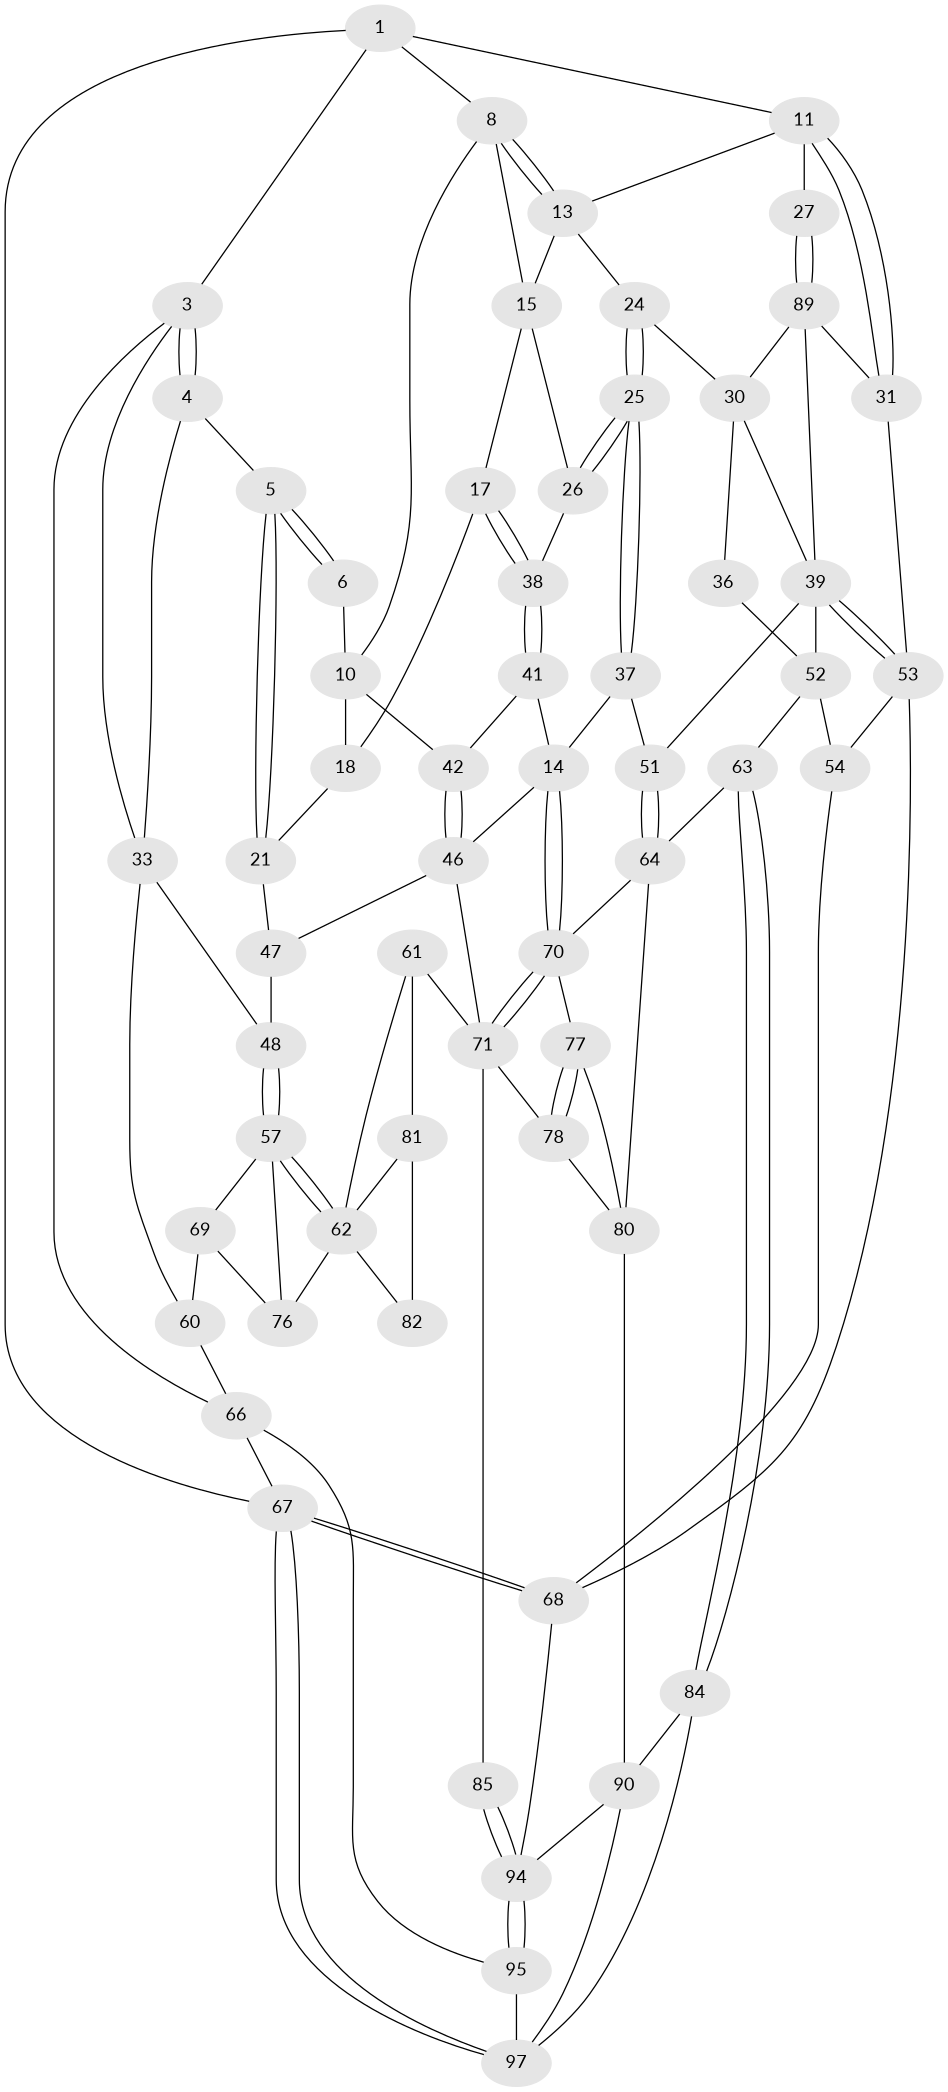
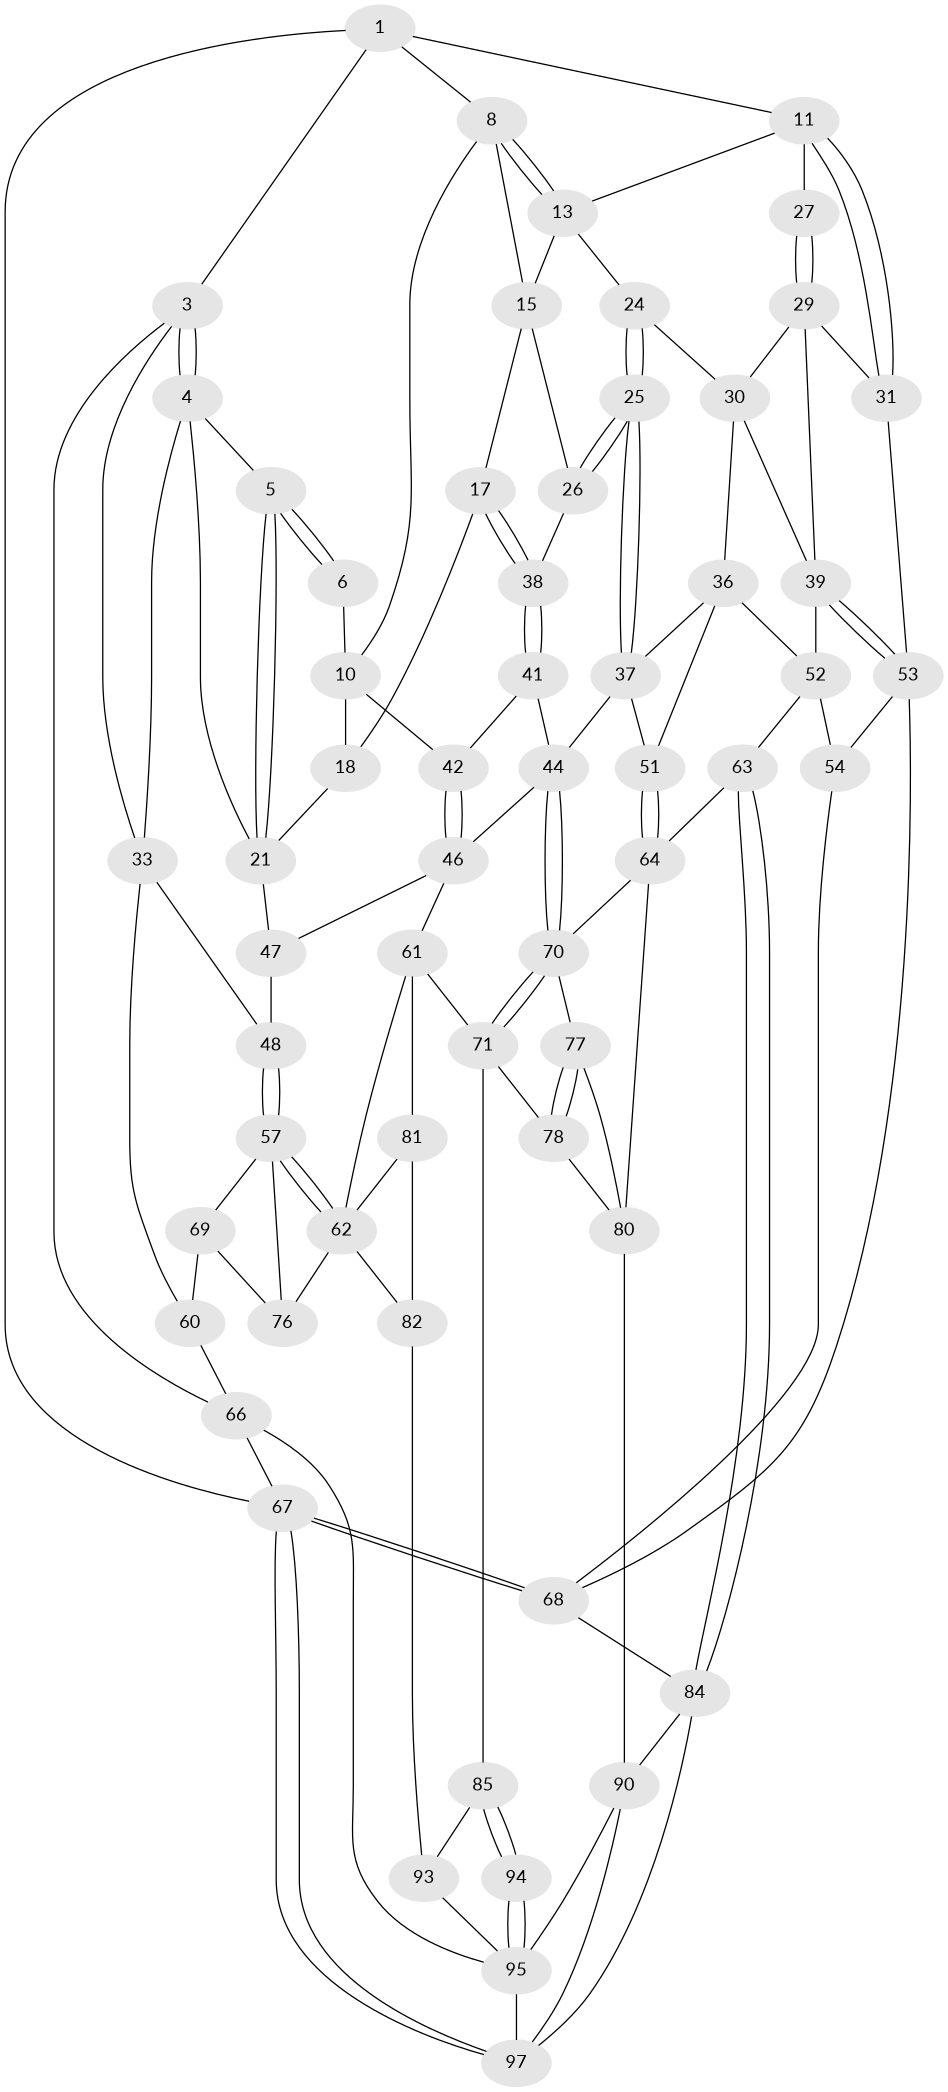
(804, 306) -> (804, 306)
none -> (674, 630)
none -> (200, 634)
(733, 676) -> (687, 676)
(554, 768) -> (554, 768)
(468, 953) -> (433, 907)
(539, 1740) -> (615, 1641)
(570, 1832) -> (575, 1880)
none -> (424, 1878)
